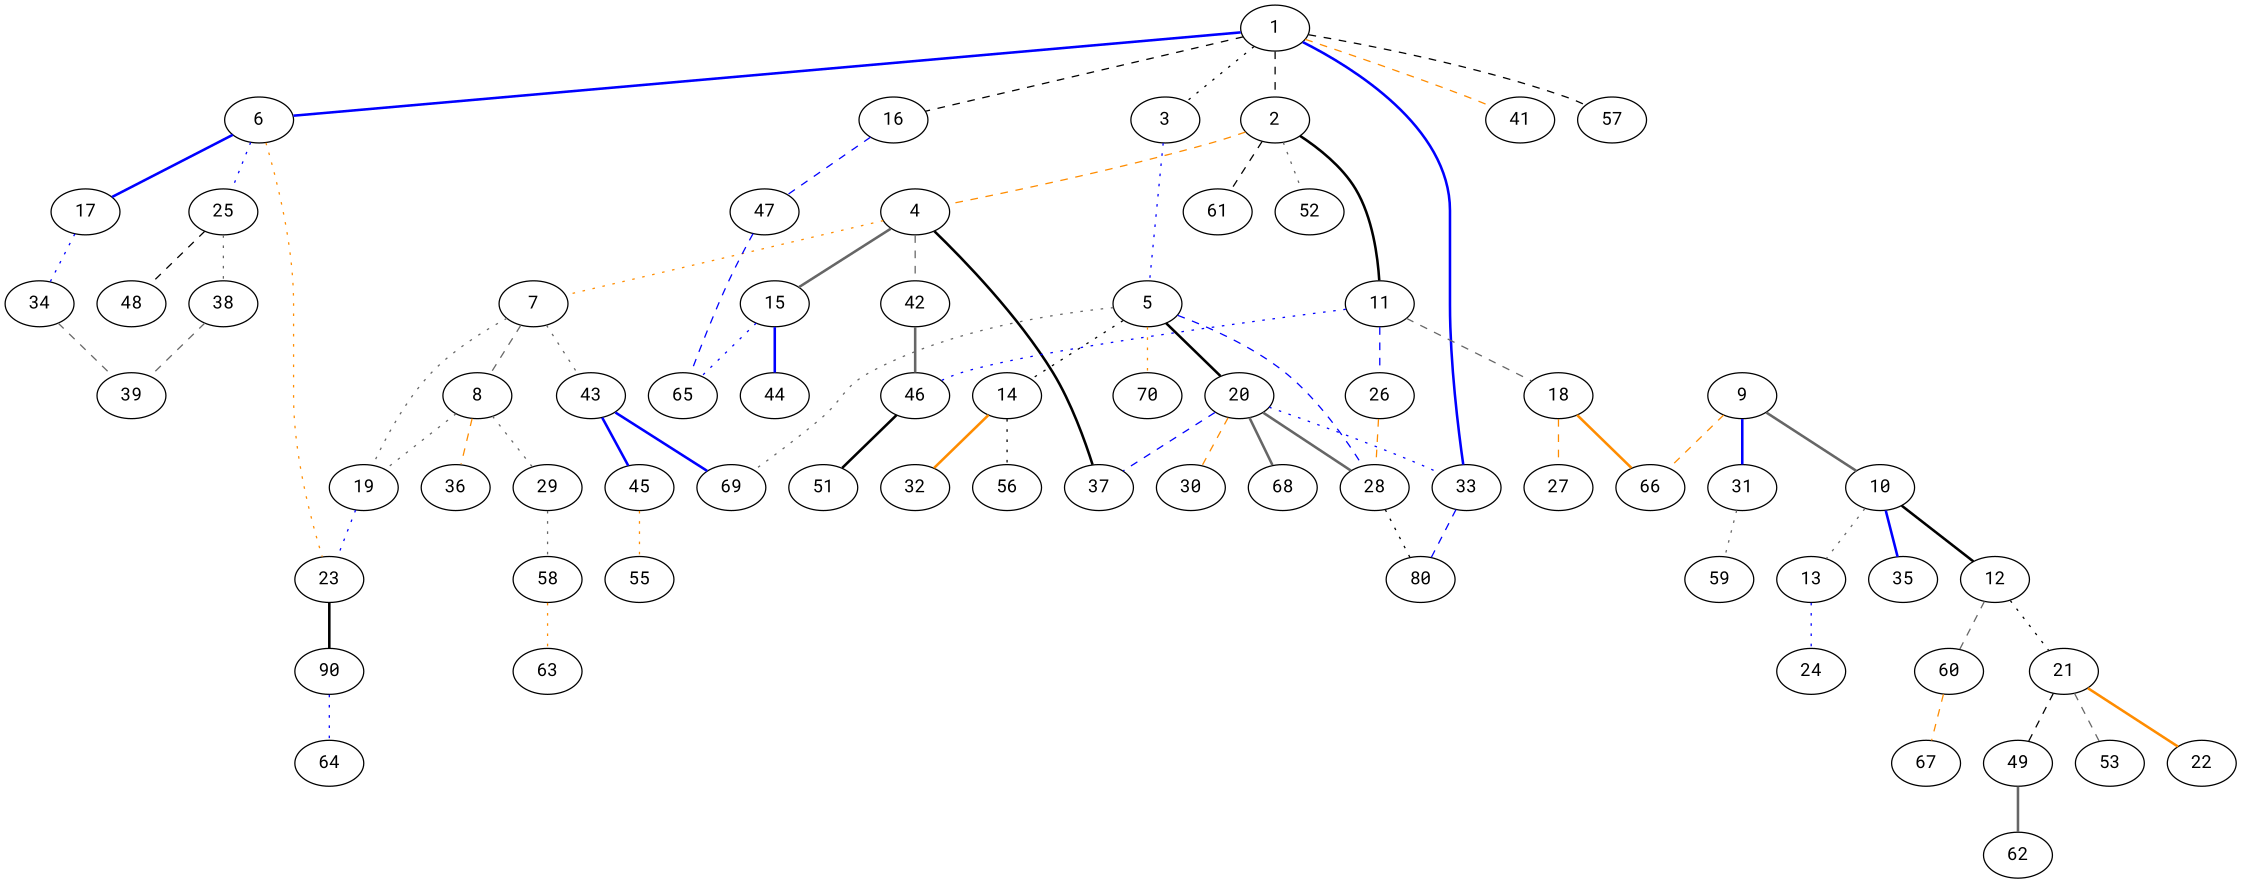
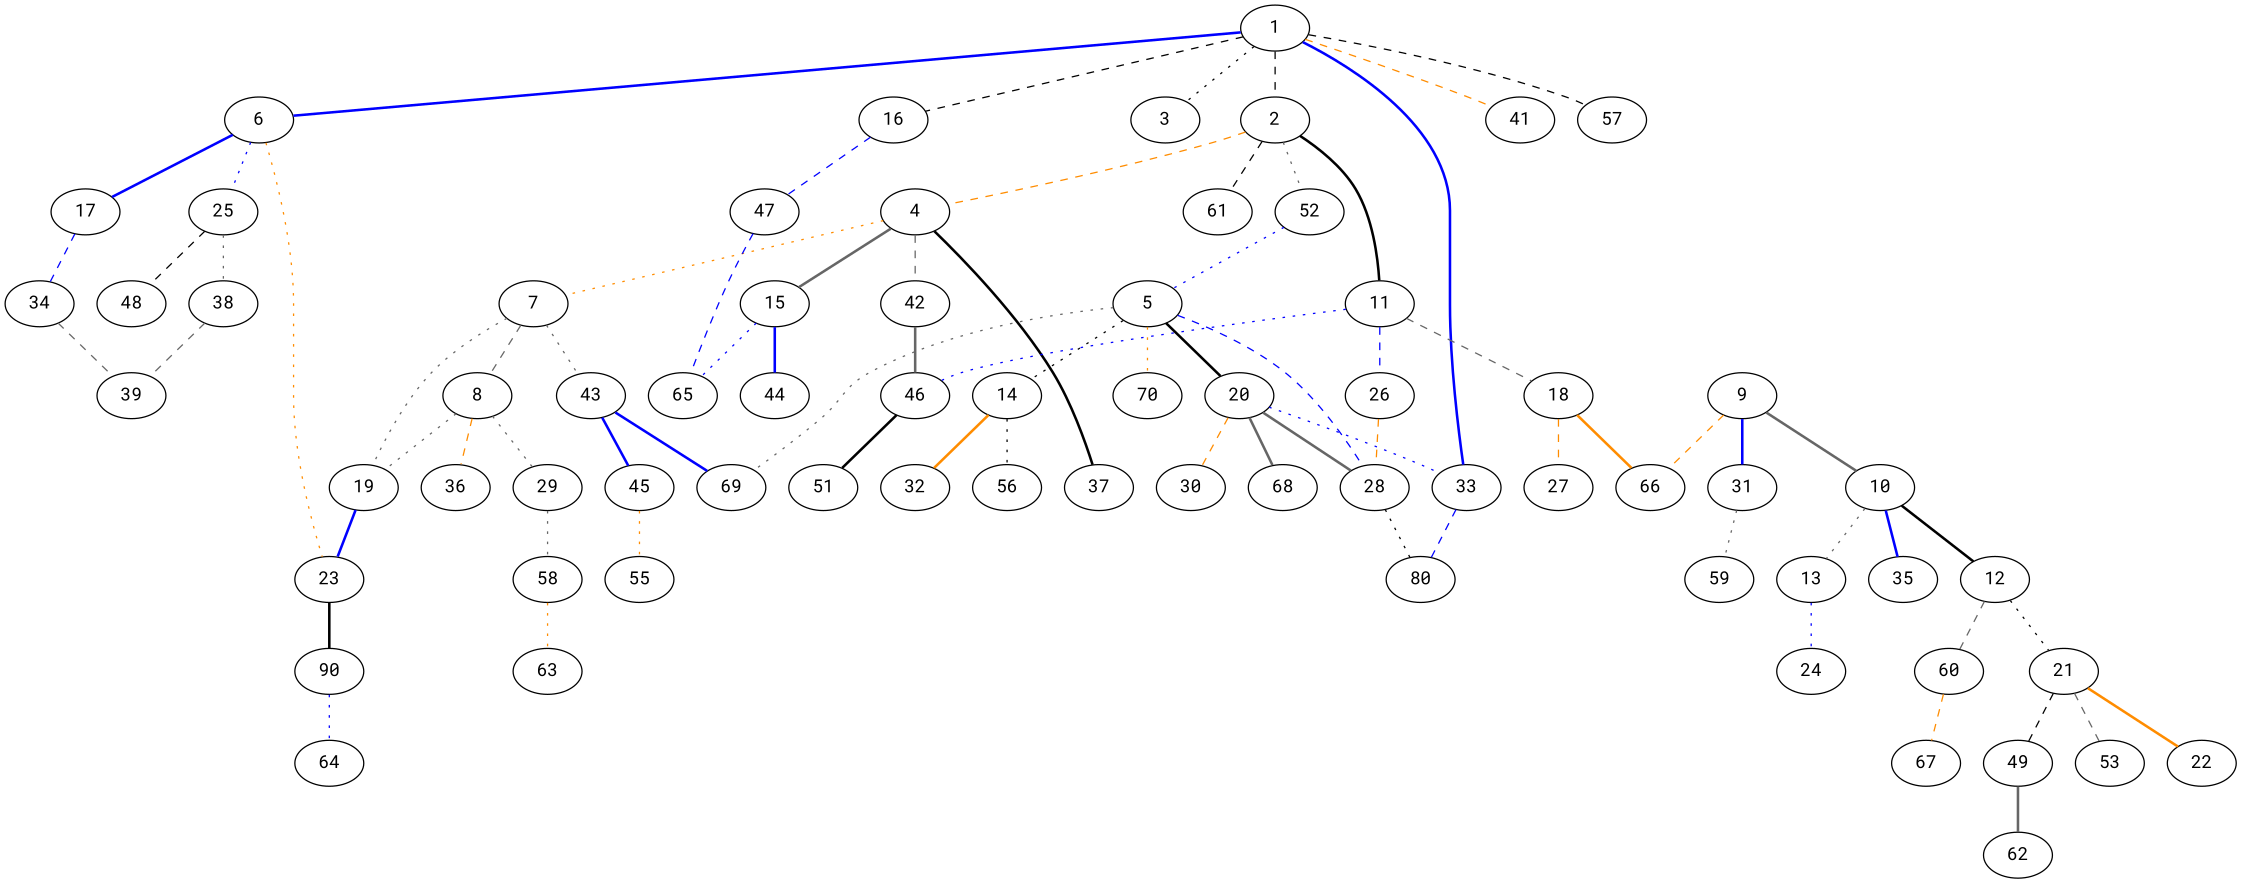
(1156, 212) -> (1229, 258)
(63, 258) -> (63, 258)
(1169, 442) -> none
(347, 533) -> (347, 533)
